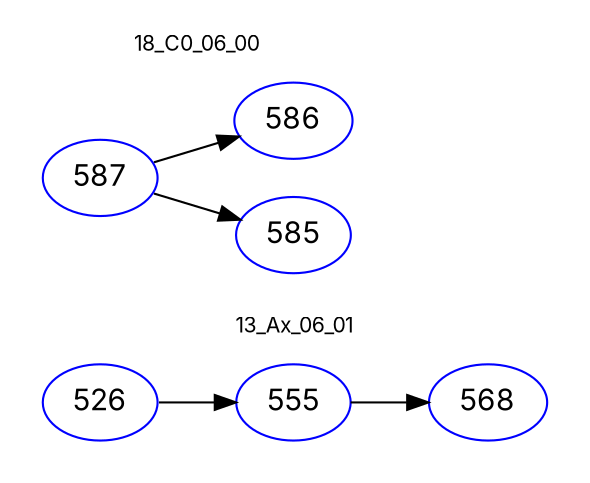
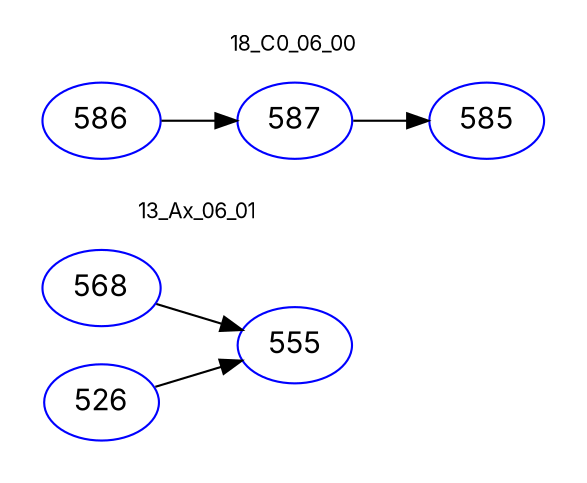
(186, 153) -> (188, 121)
(379, 402) -> (189, 314)
